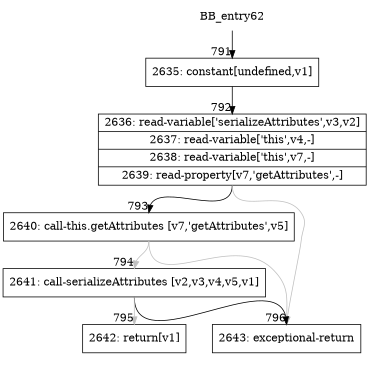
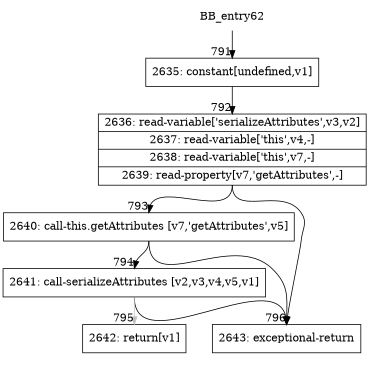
(304, 224) -> (304, 224)
(144, 252) -> (144, 252)
(231, 256) -> (231, 256)
